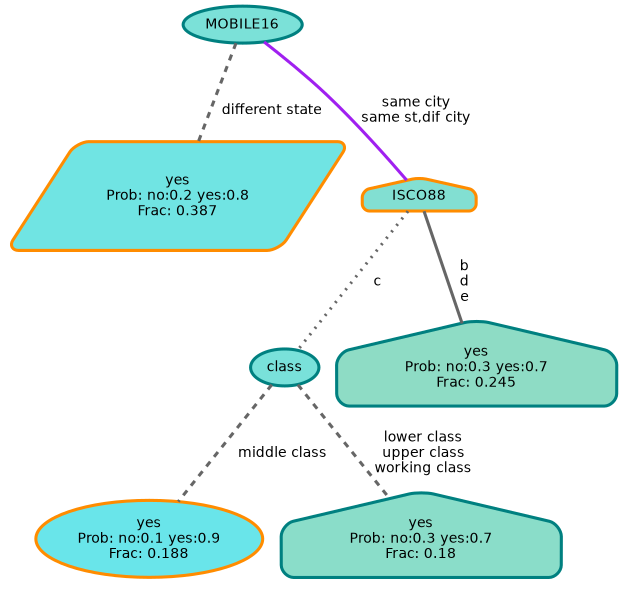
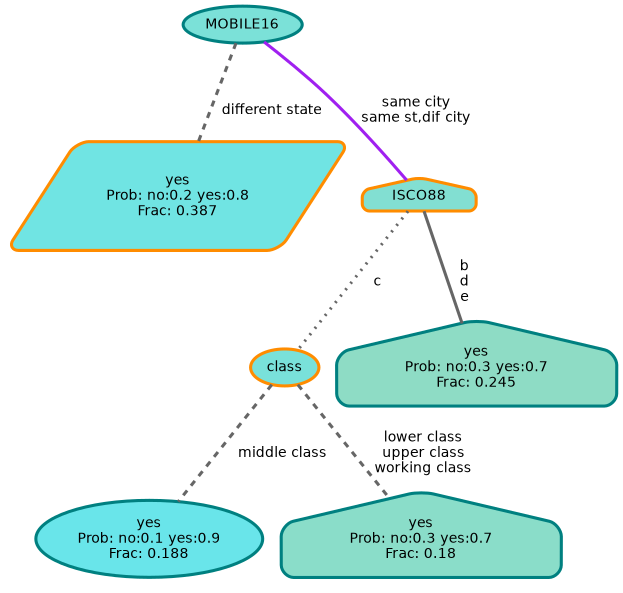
(285, 367) -> (285, 367)
(149, 539) -> (149, 539)
